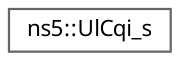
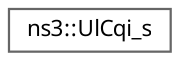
(90, 30) -> (90, 30)
